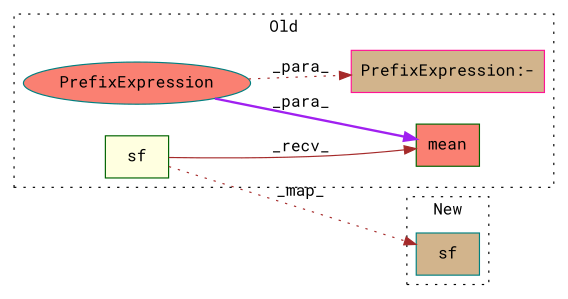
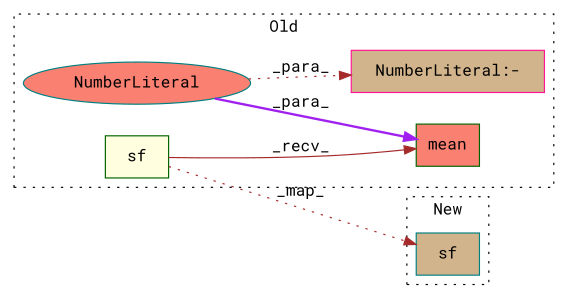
(448, 71) -> (448, 71)
(137, 83) -> (137, 83)
